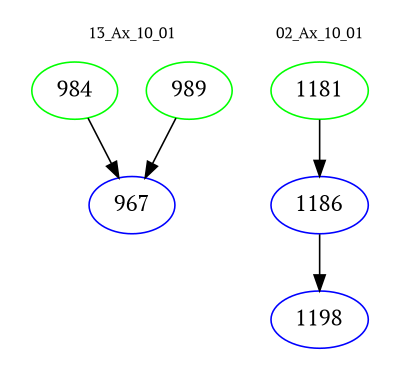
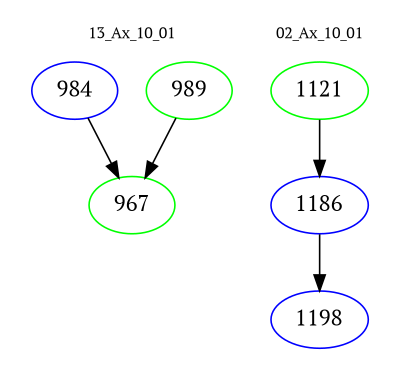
(75, 91) -> (75, 91)
(320, 91) -> (320, 91)
(132, 205) -> (132, 205)
